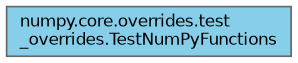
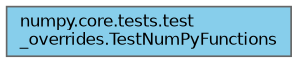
(149, 31) -> (149, 31)
